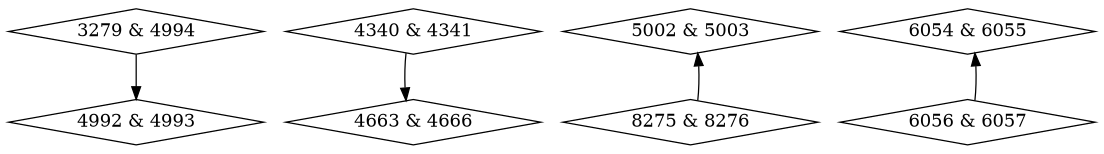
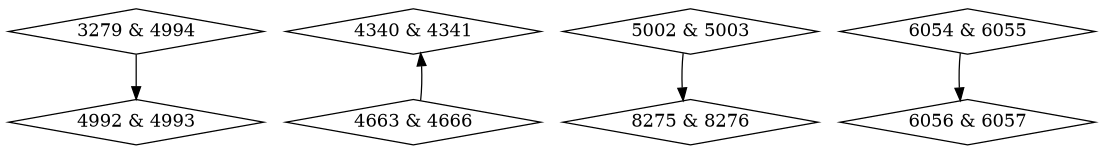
(405, 70) -> (422, 83)
(699, 83) -> (682, 70)
(976, 83) -> (959, 70)
